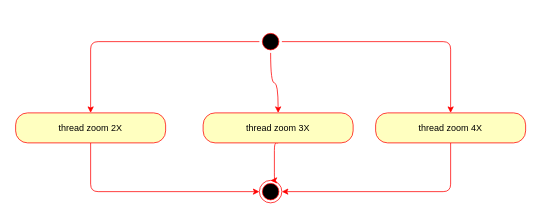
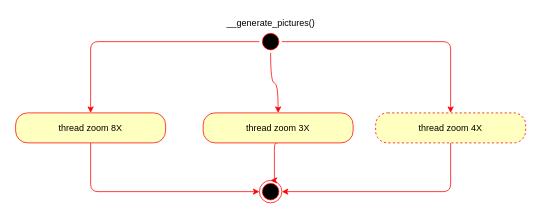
none -> (270, 23)
(90, 128) -> (90, 128)
(450, 128) -> (450, 128)
